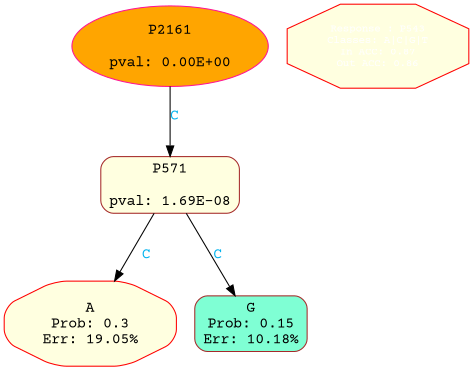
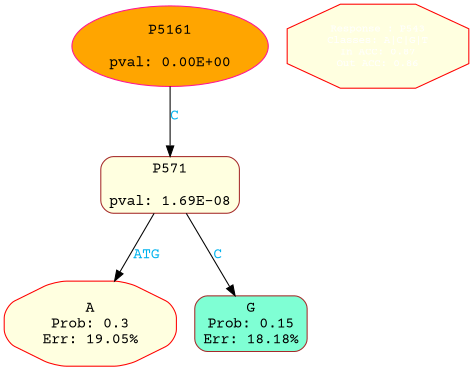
(170, 46) -> (170, 46)
(146, 254) -> (146, 254)
(251, 324) -> (251, 324)
